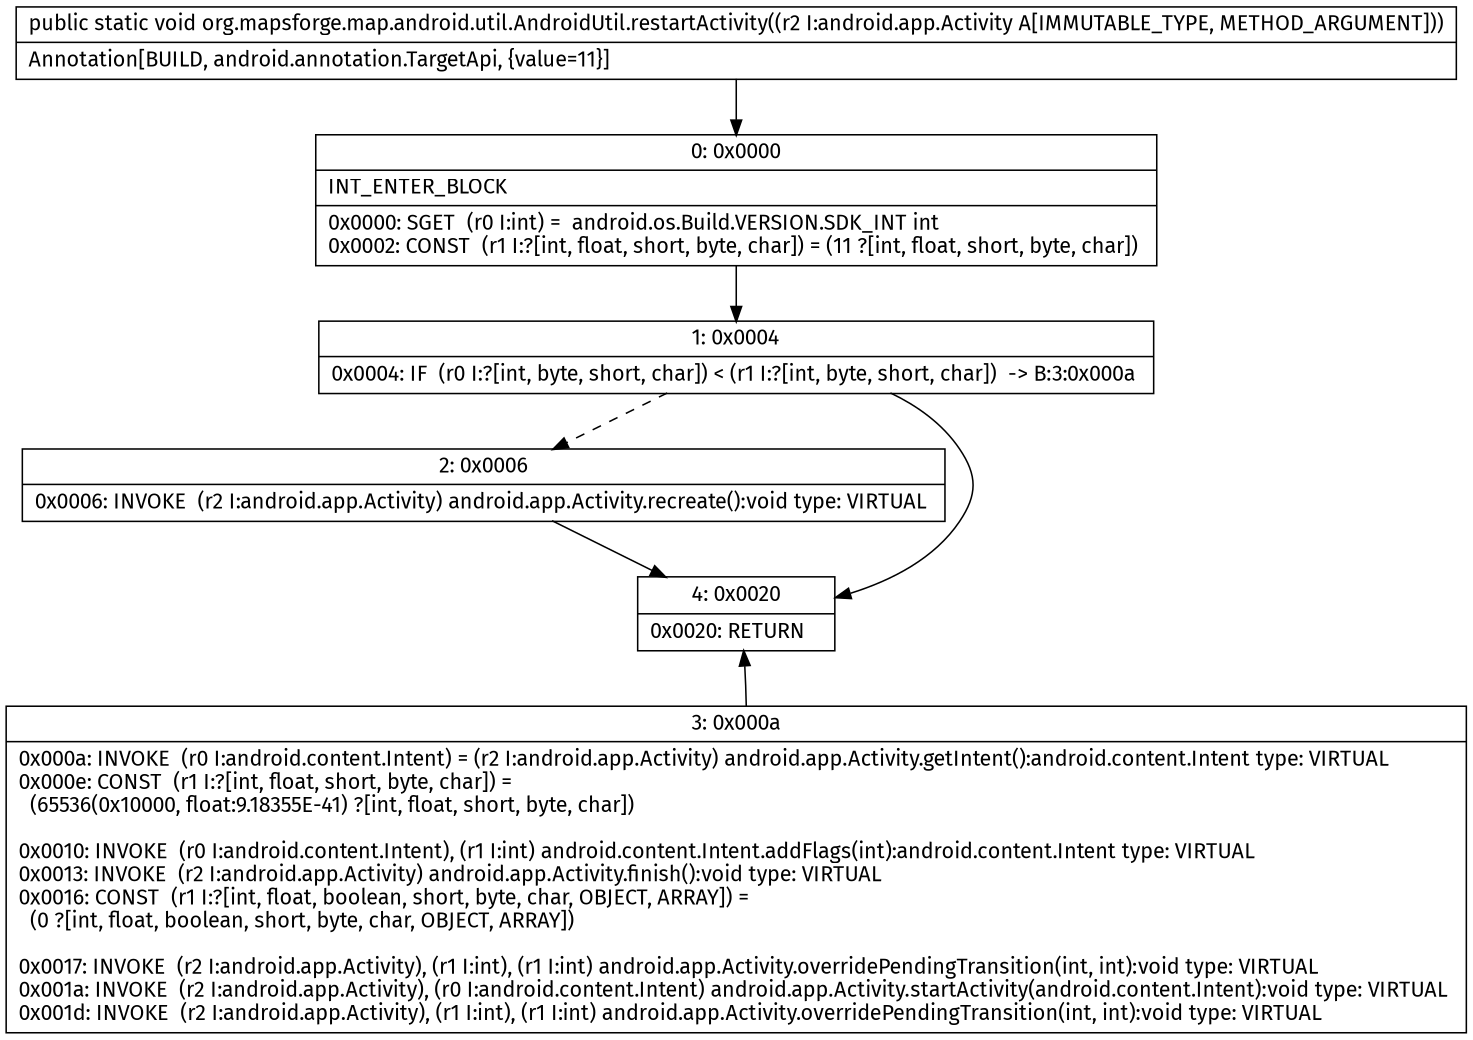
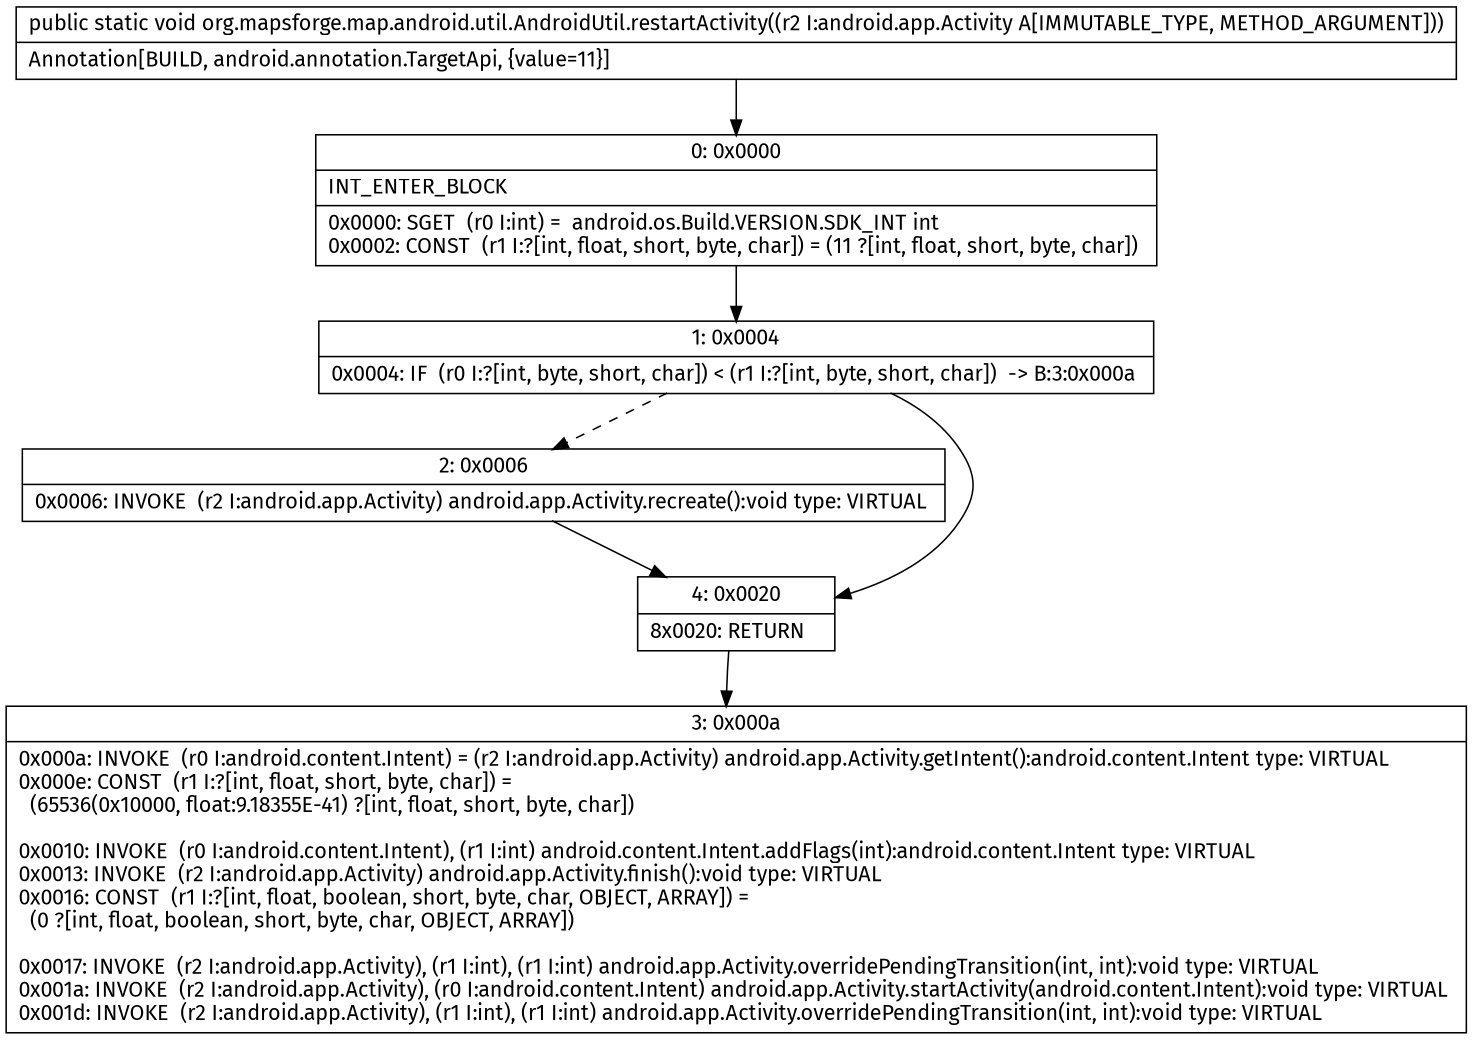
(736, 632) -> (736, 632)
(746, 686) -> (727, 671)
